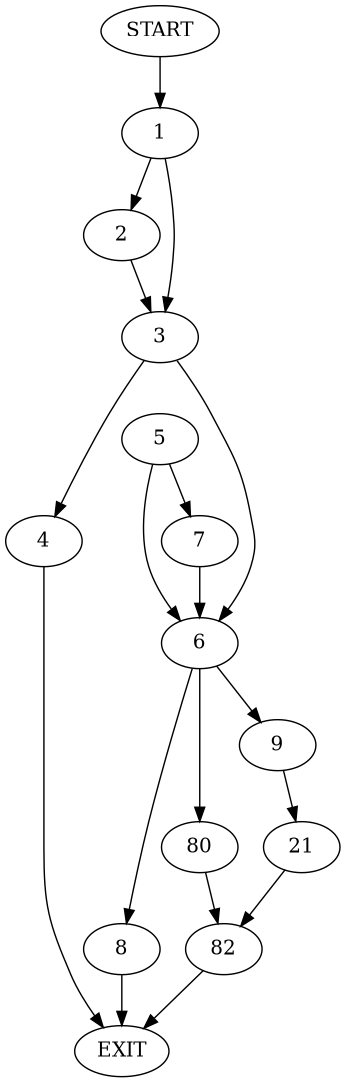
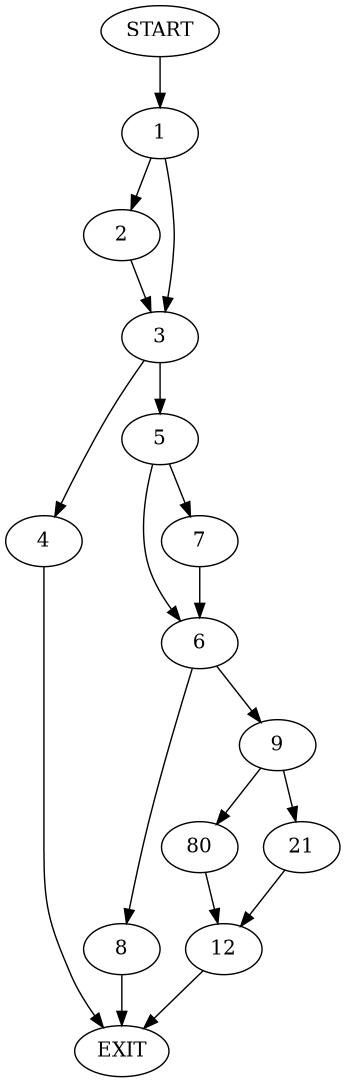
(242, 480) -> (160, 381)
(200, 738) -> (243, 791)
(224, 949) -> (224, 949)
